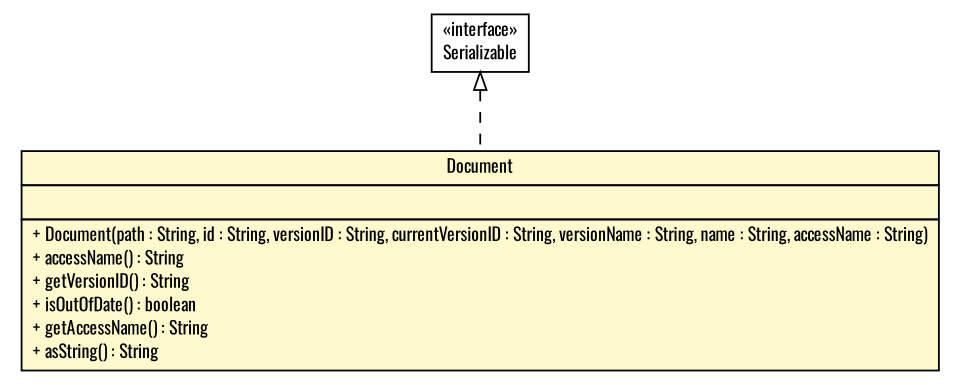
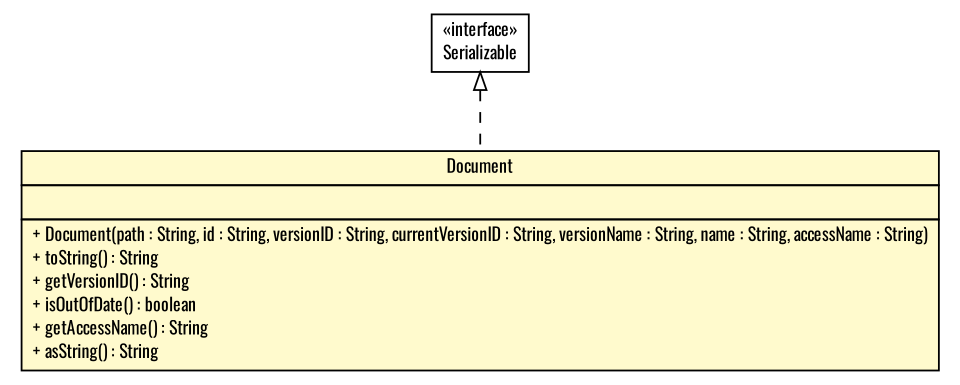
(109, 259) -> (96, 259)
